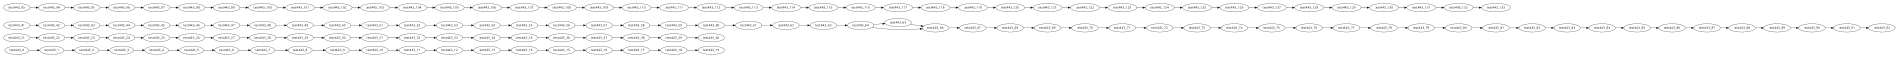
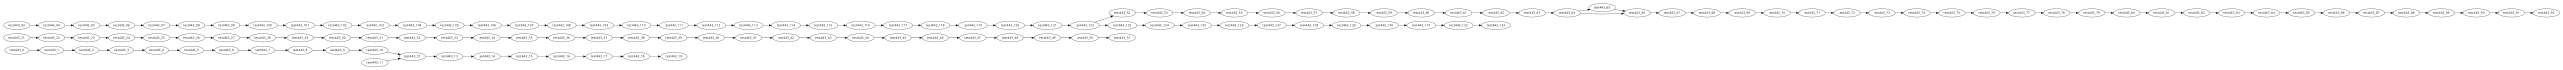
(392, 25) -> (1103, 19)
none -> (729, 38)
(392, 50) -> (392, 53)
